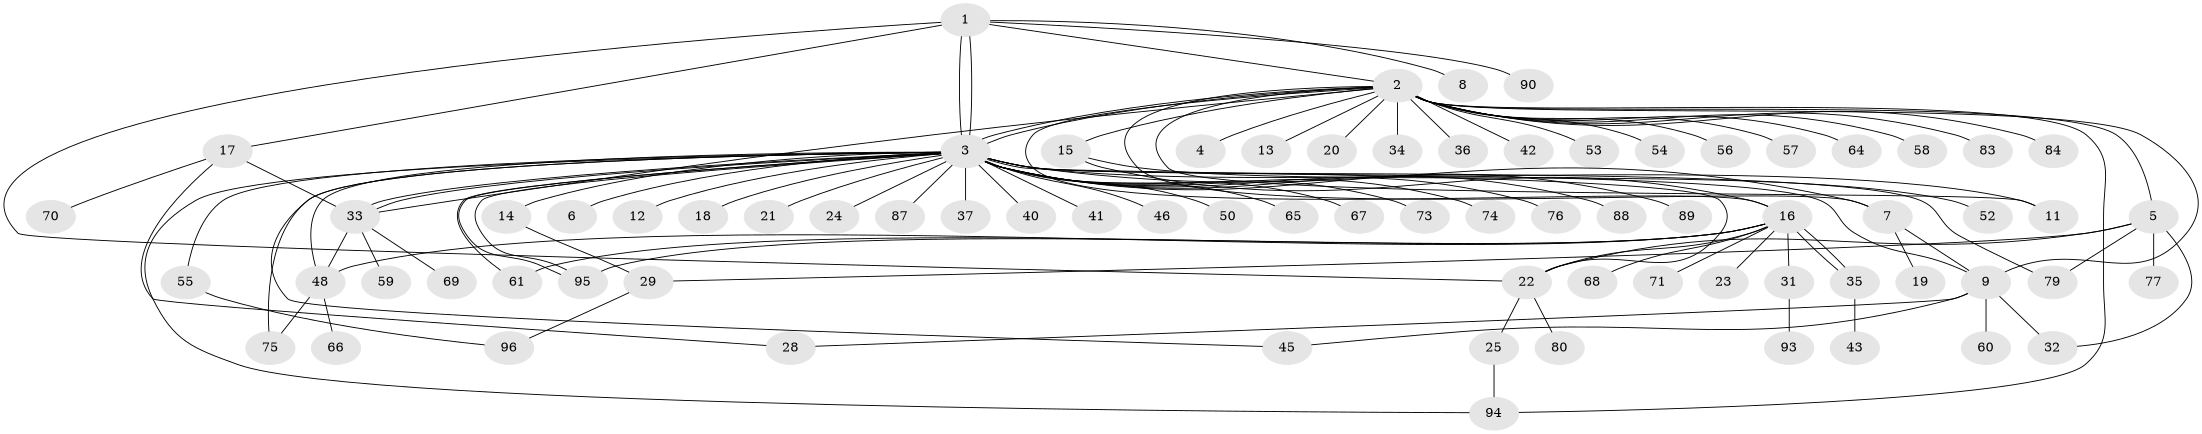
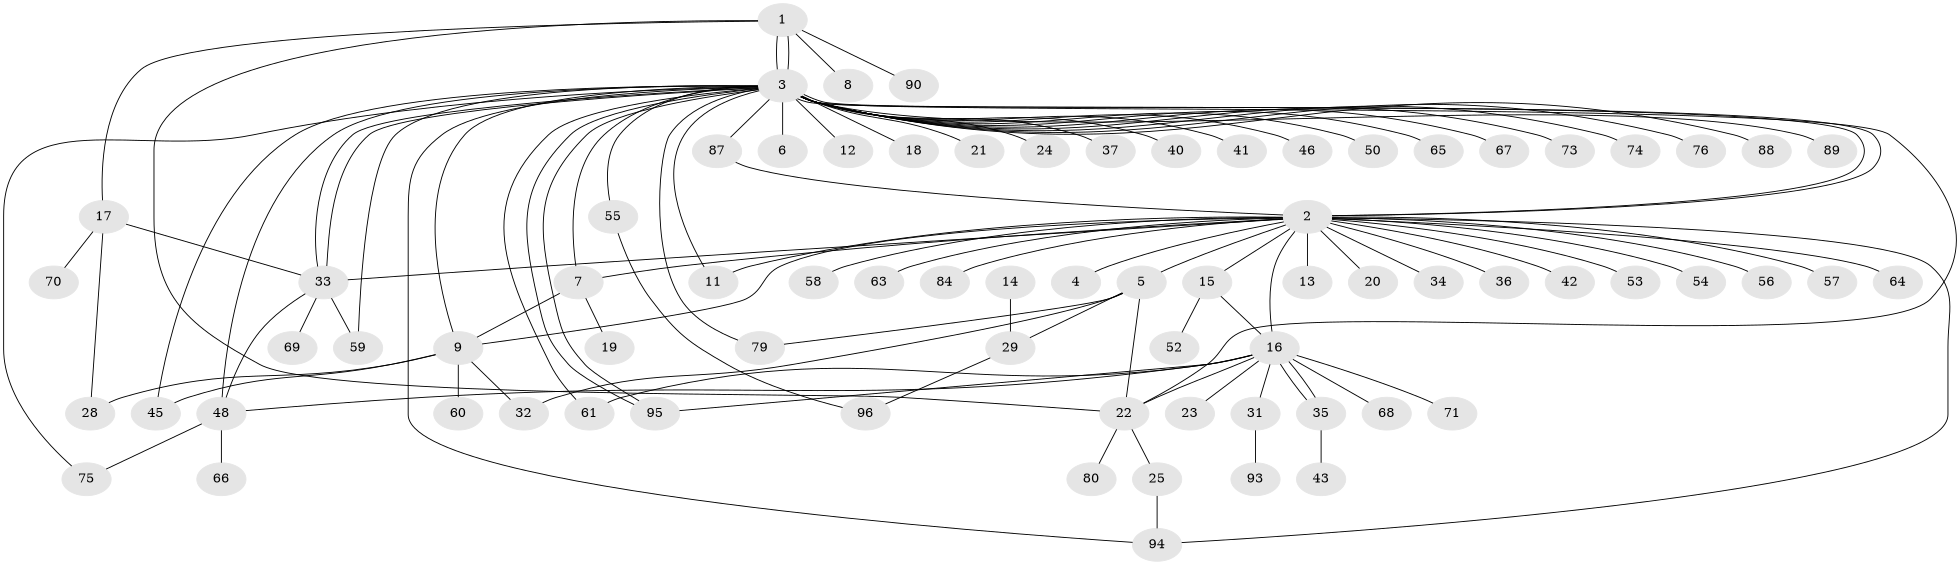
(1182, 53) -> (1008, 199)
(1988, 151) -> (879, 282)
(731, 165) -> (406, 128)
(2154, 282) -> none
